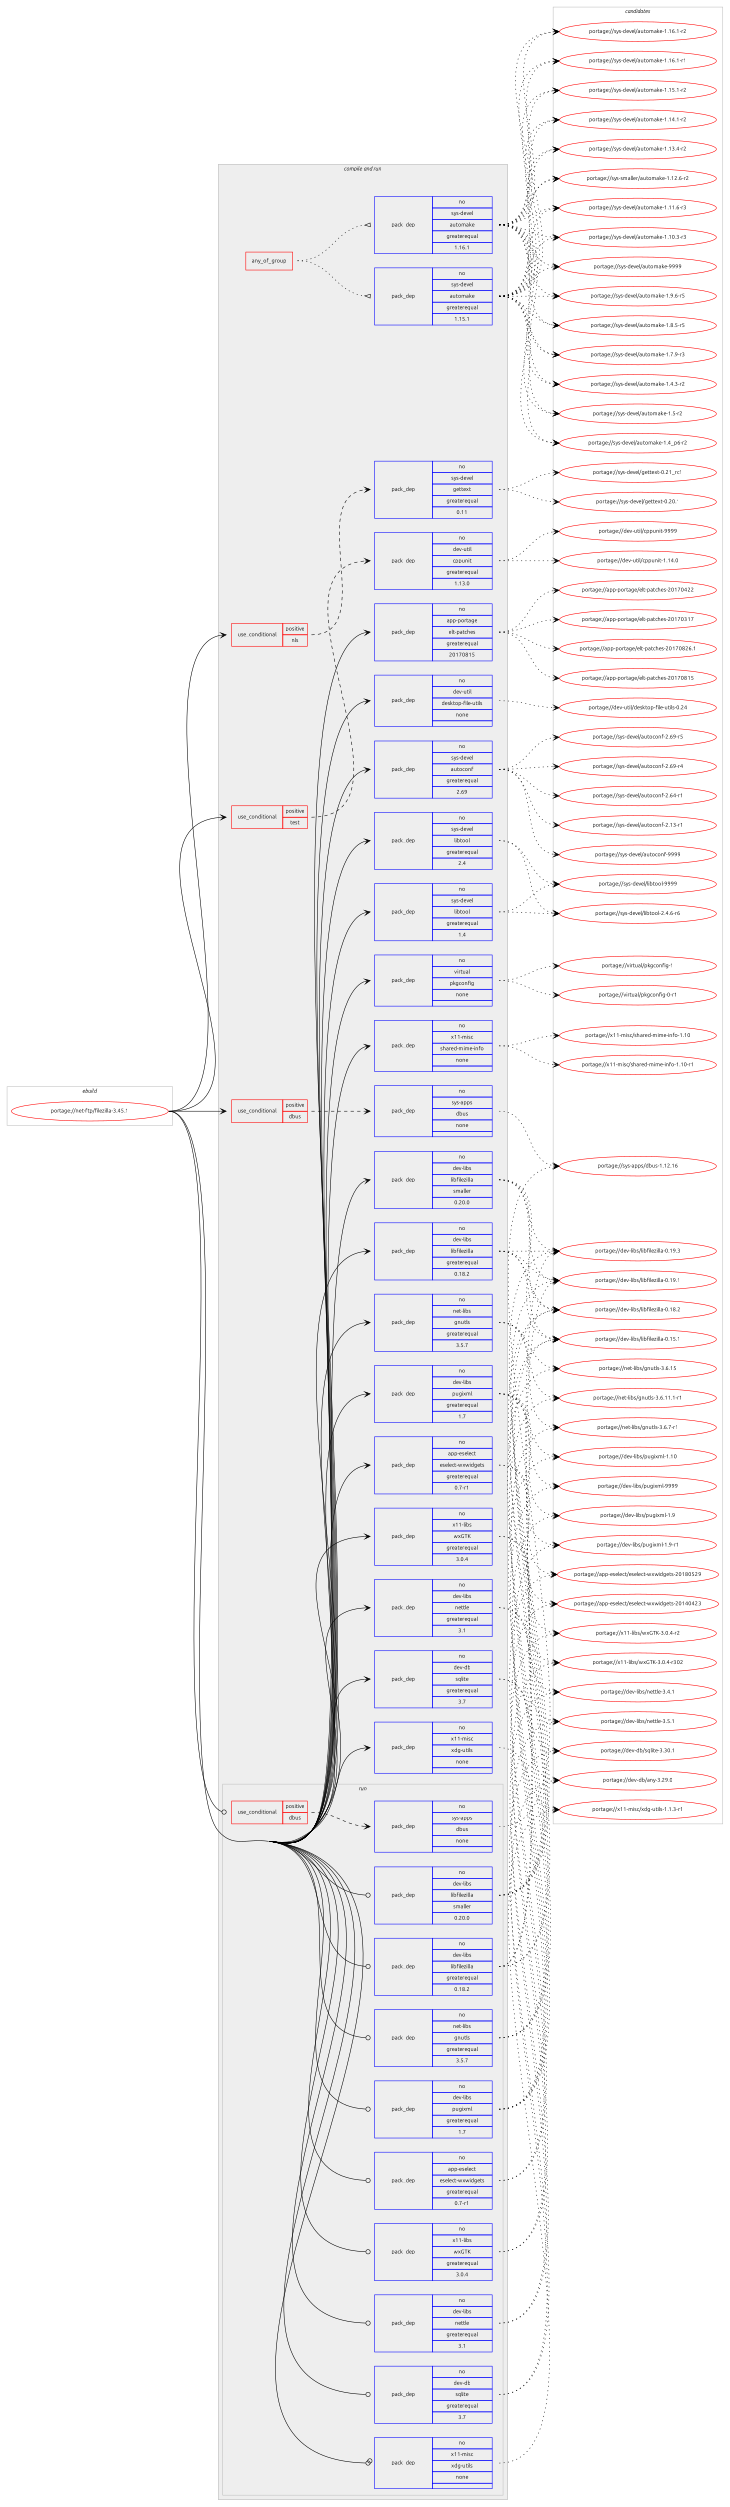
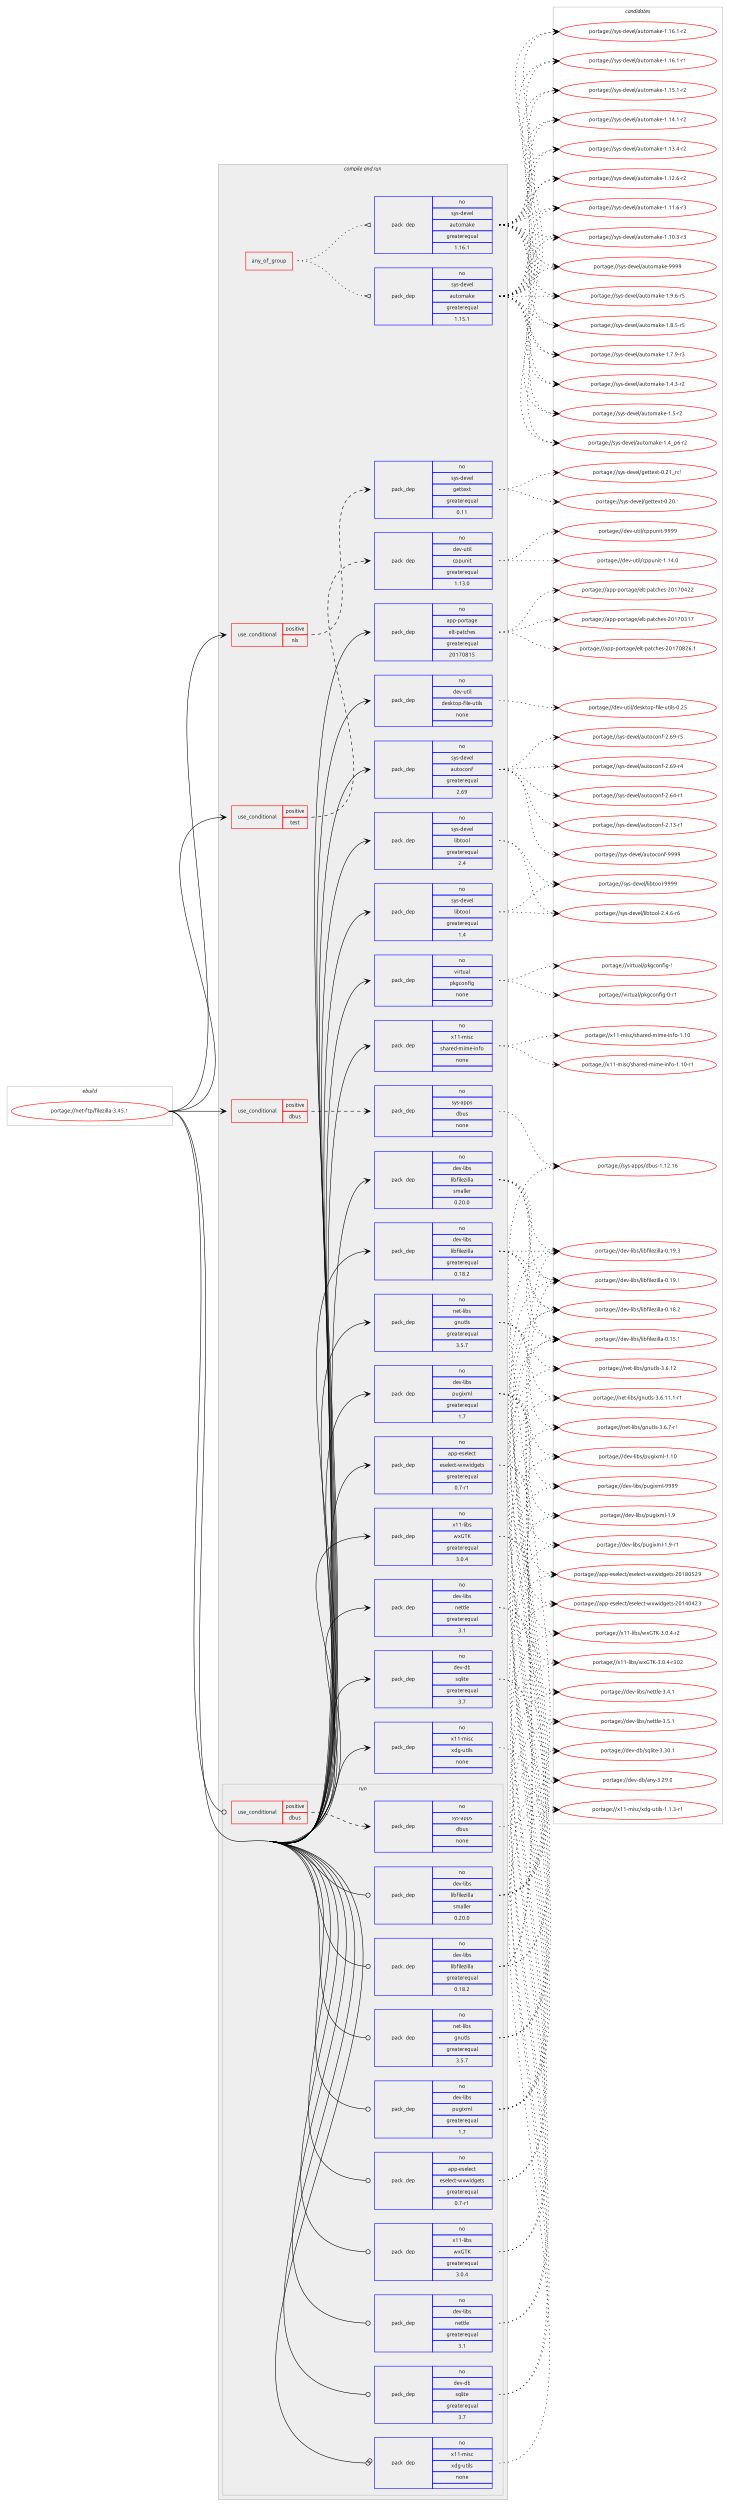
(638, 179) -> (638, 179)
(638, 678) -> none
(638, 708) -> (638, 708)
(638, 1369) -> (638, 1369)
